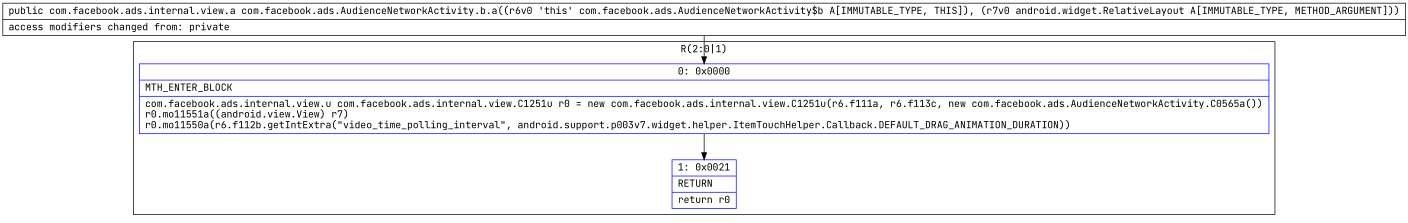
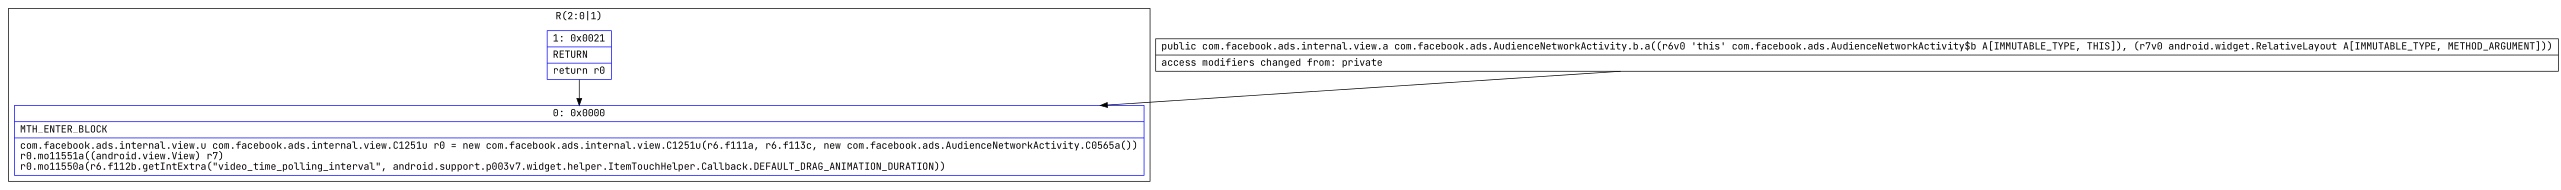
(704, 143) -> (579, 89)
